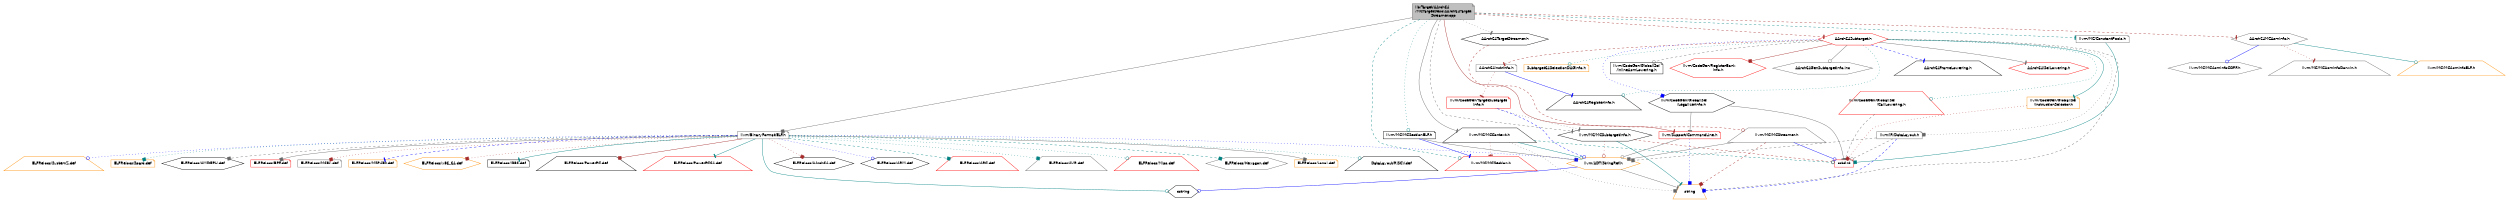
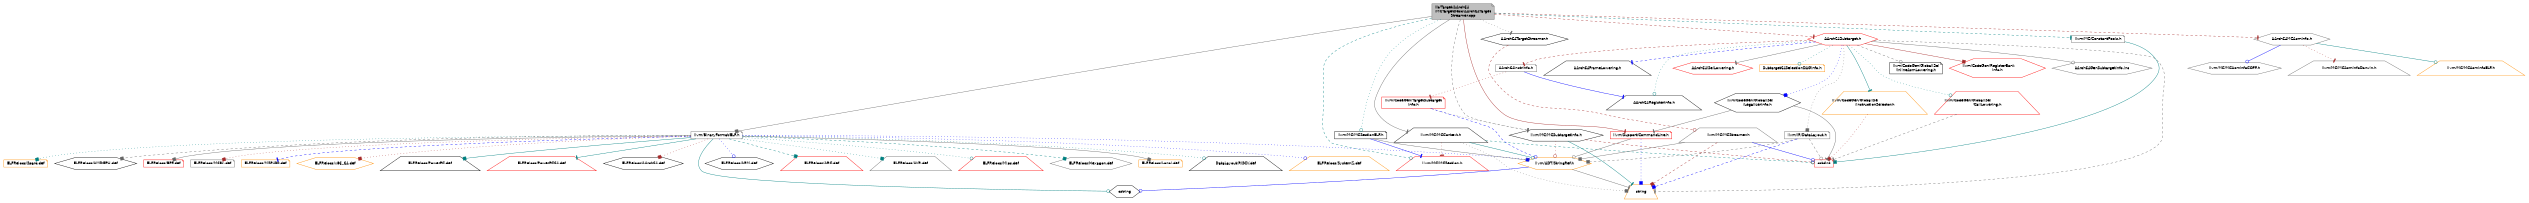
(2053, 103) -> (1875, 103)
(682, 148) -> (579, 147)
(508, 163) -> none
